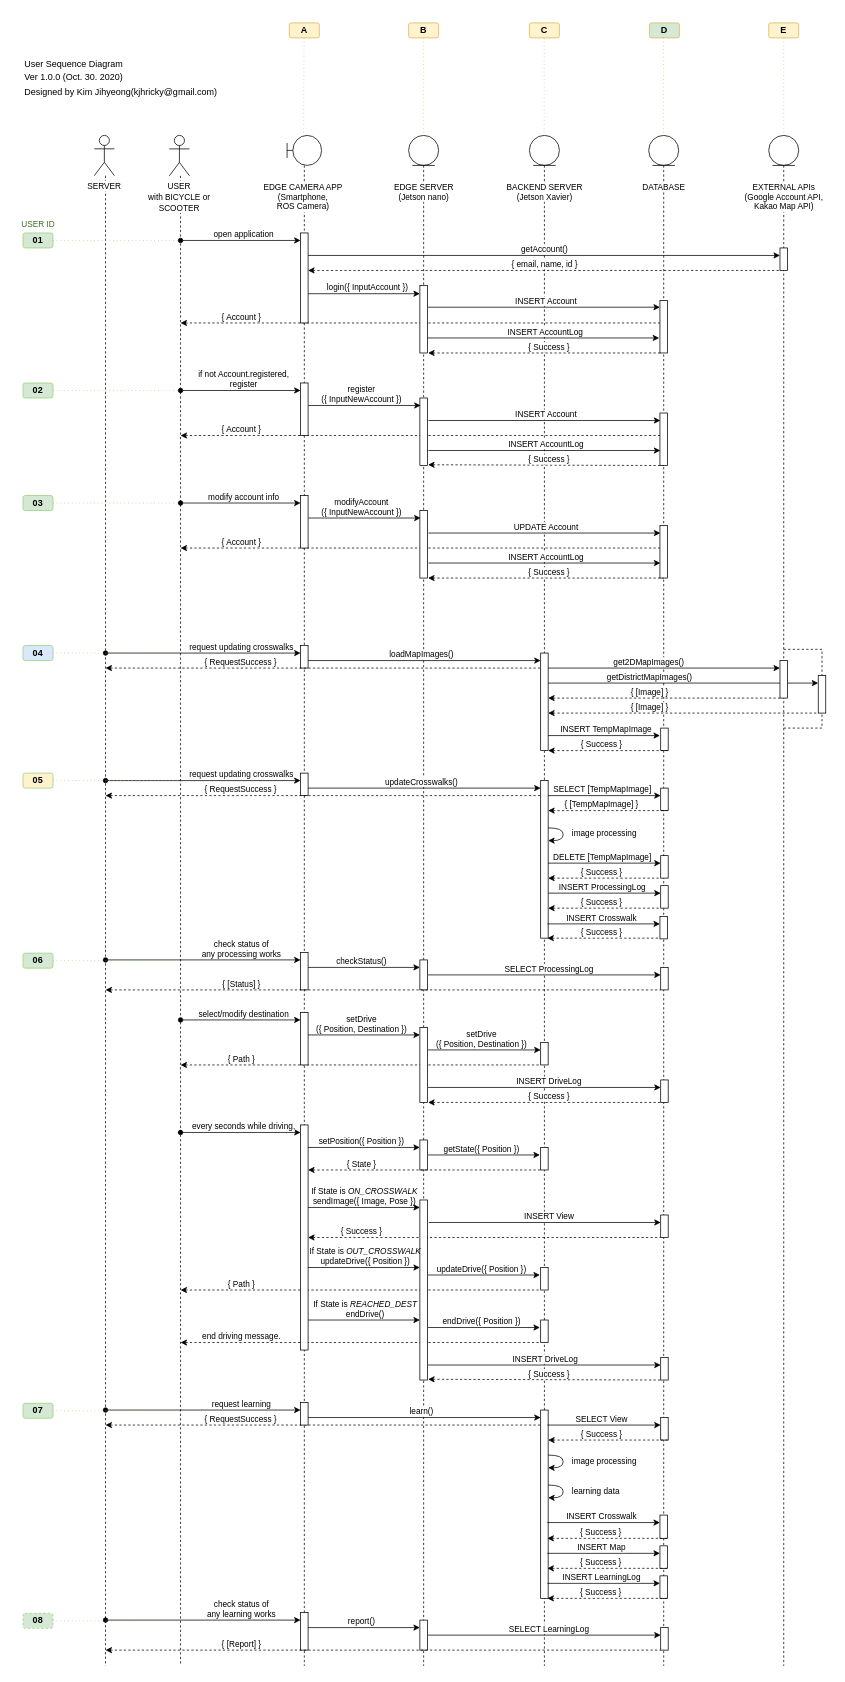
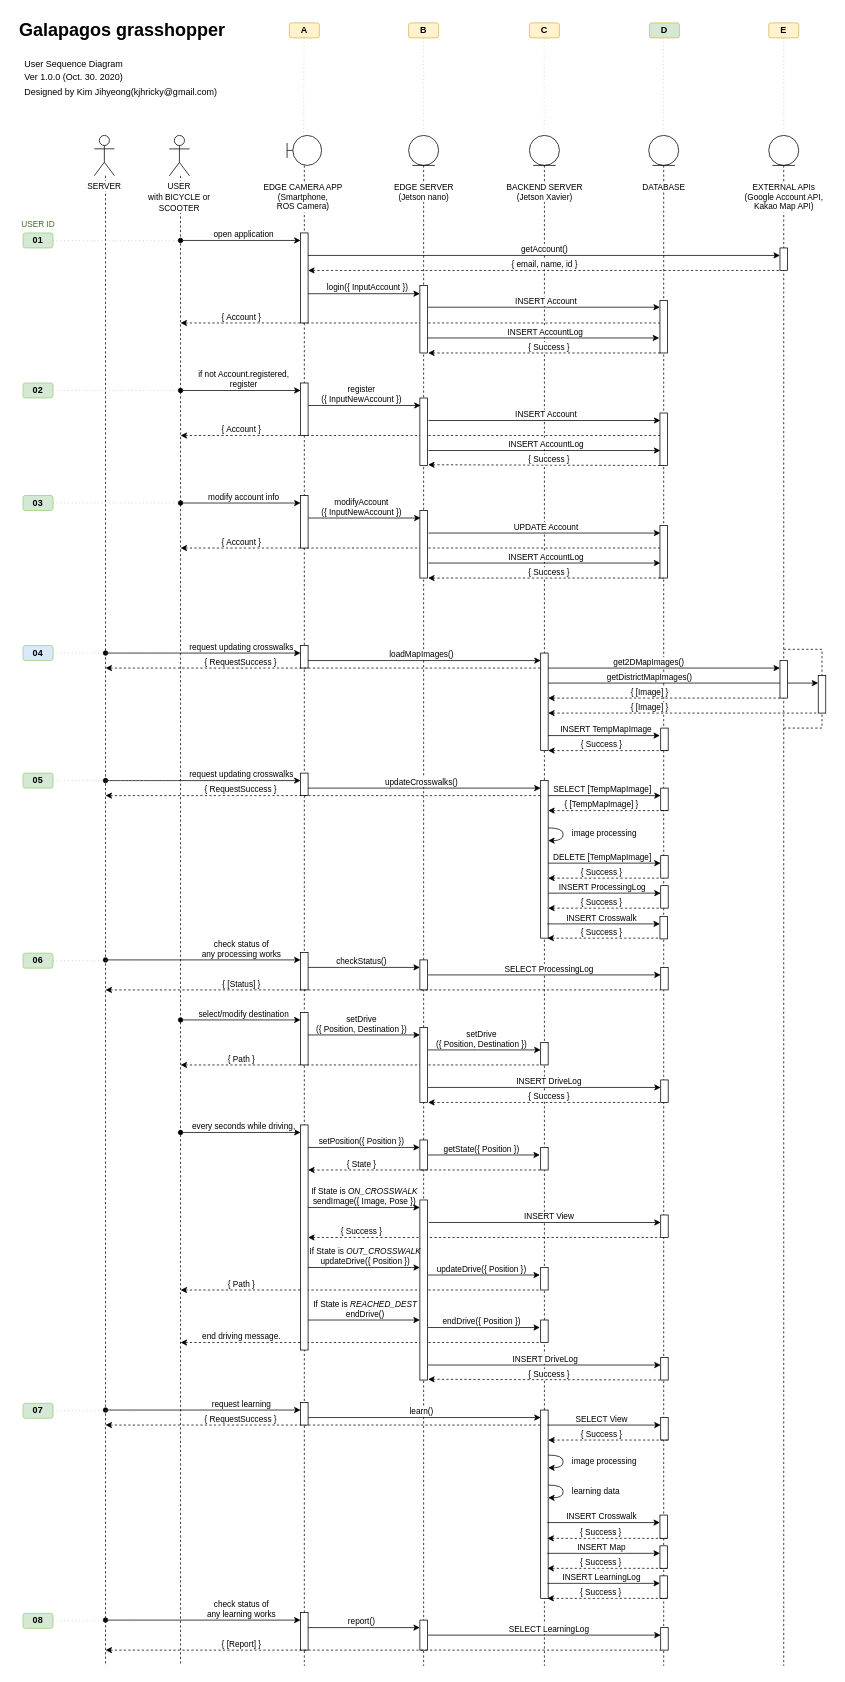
none -> (128, 30)
(38, 780) -> (38, 780)
(38, 1620) -> (38, 1620)
